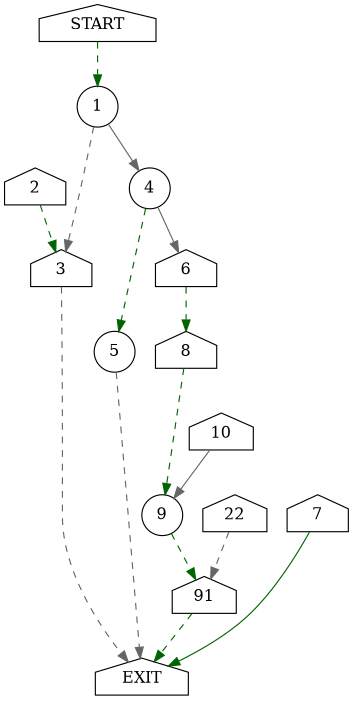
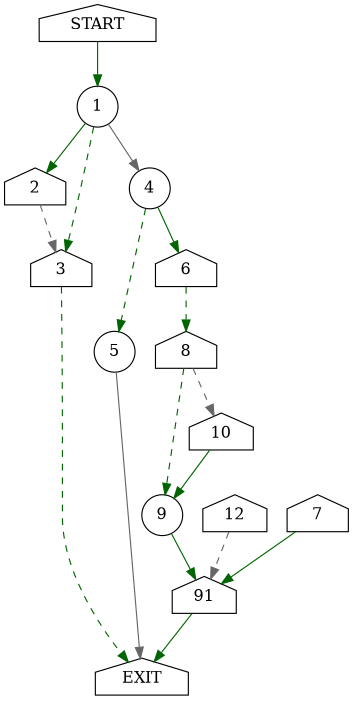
(98, 58) -> (98, 58)
none -> (70, 143)
(82, 184) -> (82, 184)
(46, 223) -> (46, 223)
(166, 225) -> (166, 225)
none -> (201, 387)
(195, 470) -> (195, 470)
(62, 477) -> (62, 477)
(128, 510) -> (128, 510)
(235, 515) -> (235, 515)
(181, 551) -> (181, 551)
(255, 608) -> (263, 555)
(177, 633) -> (177, 633)
